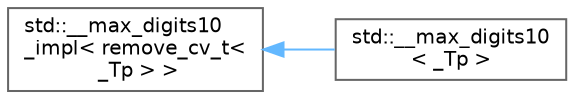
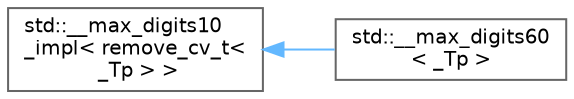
(451, 50) -> (451, 50)
